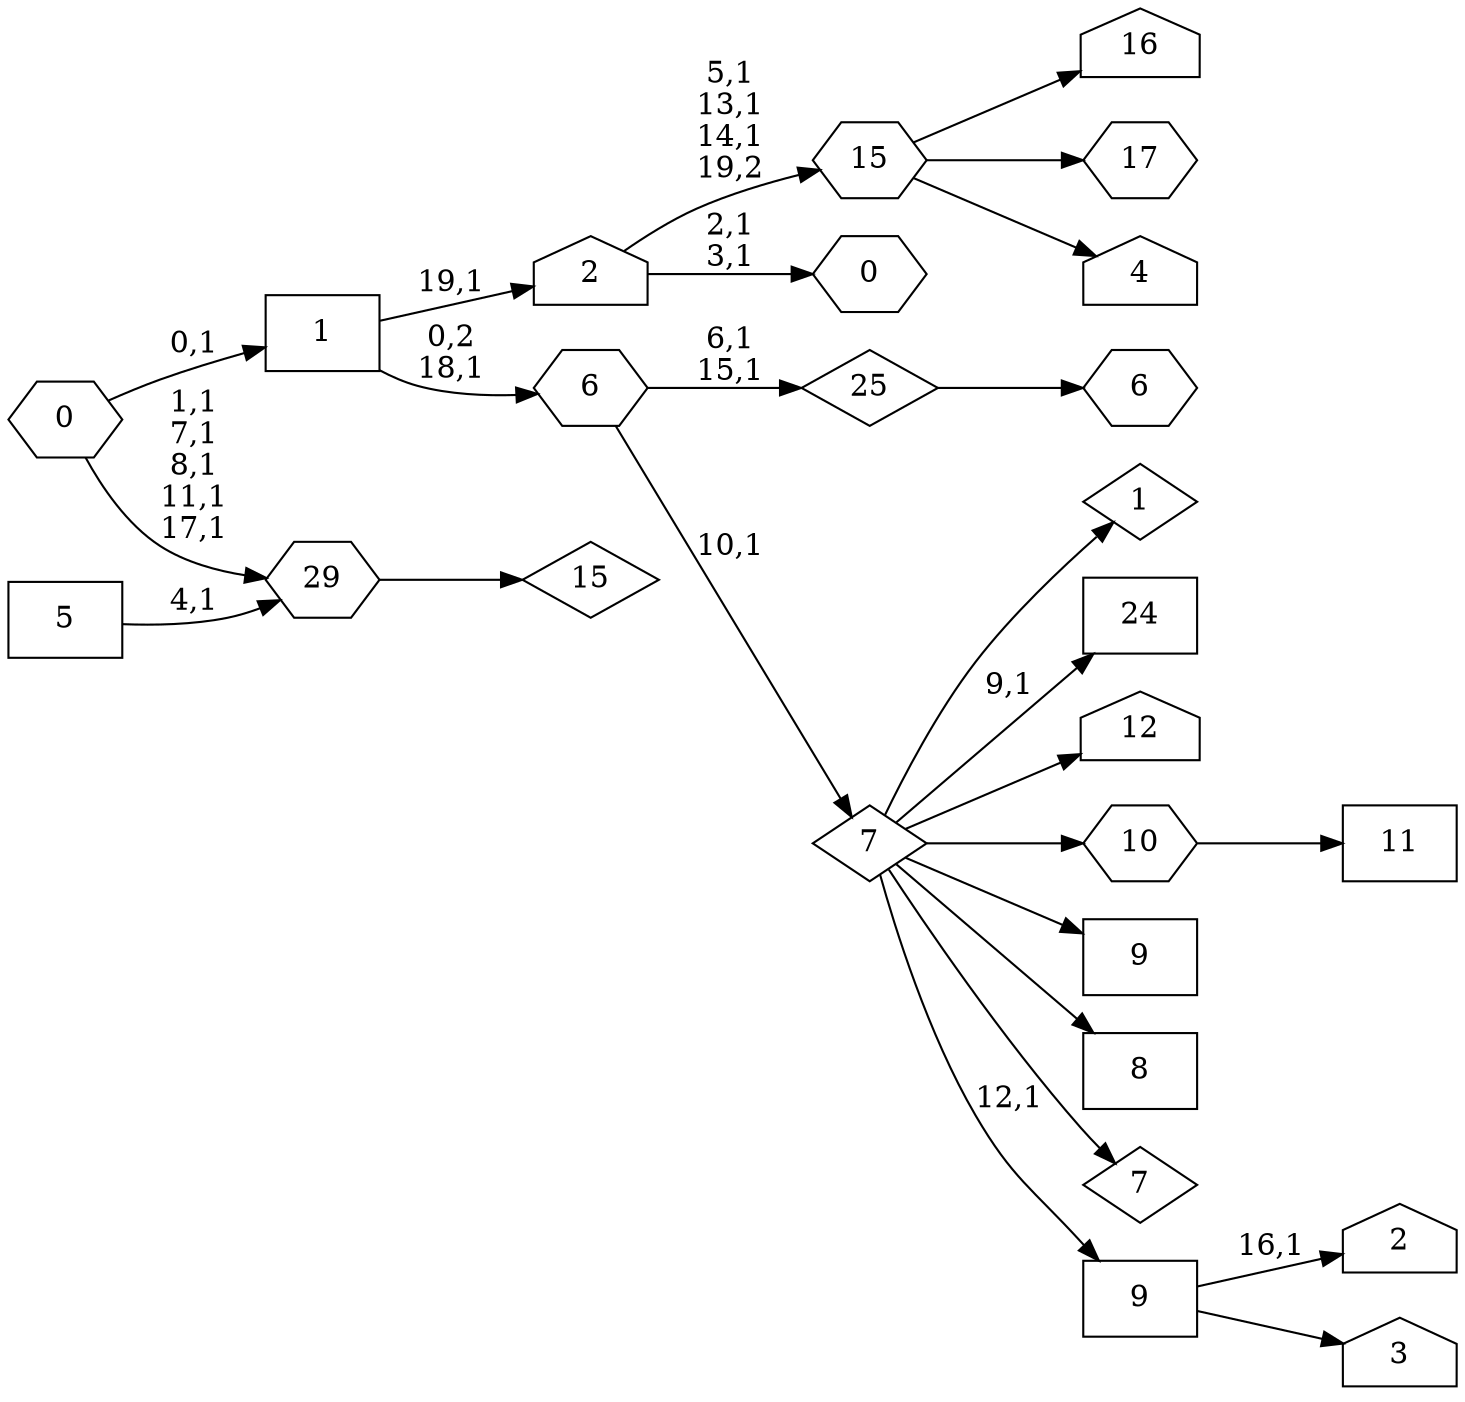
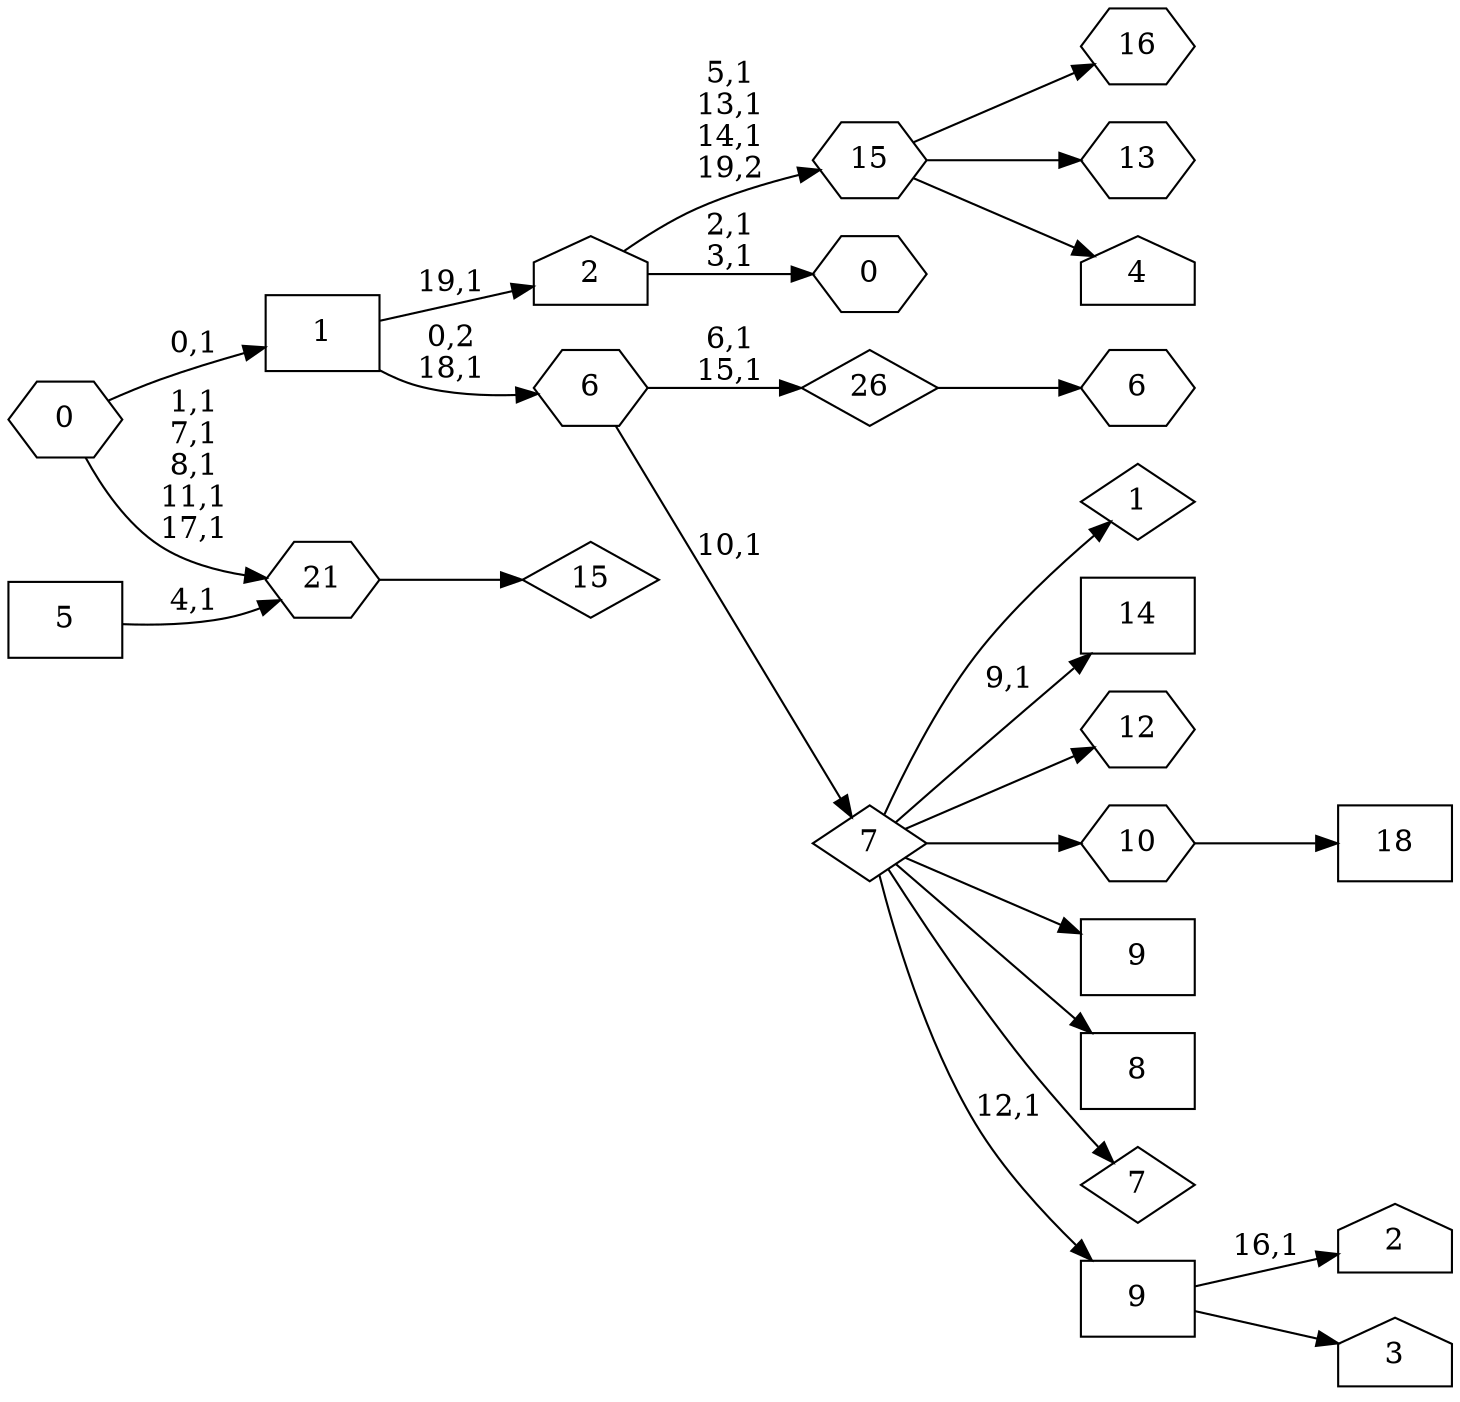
(1140, 46) -> (1138, 46)
(1140, 160) -> (1138, 160)
(870, 388) -> (870, 388)
(323, 580) -> (323, 580)
(1140, 616) -> (1138, 616)
(1140, 729) -> (1138, 729)
(1400, 843) -> (1395, 843)
